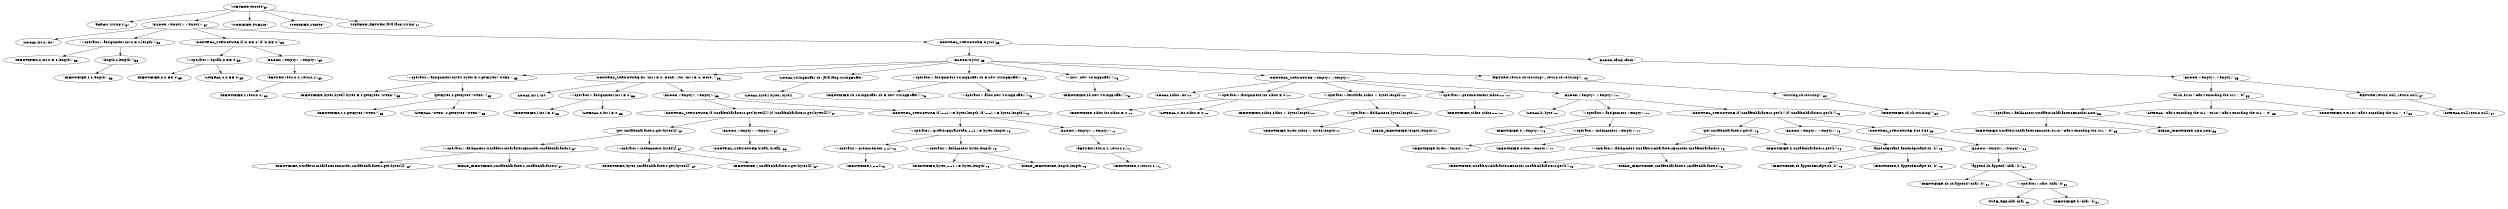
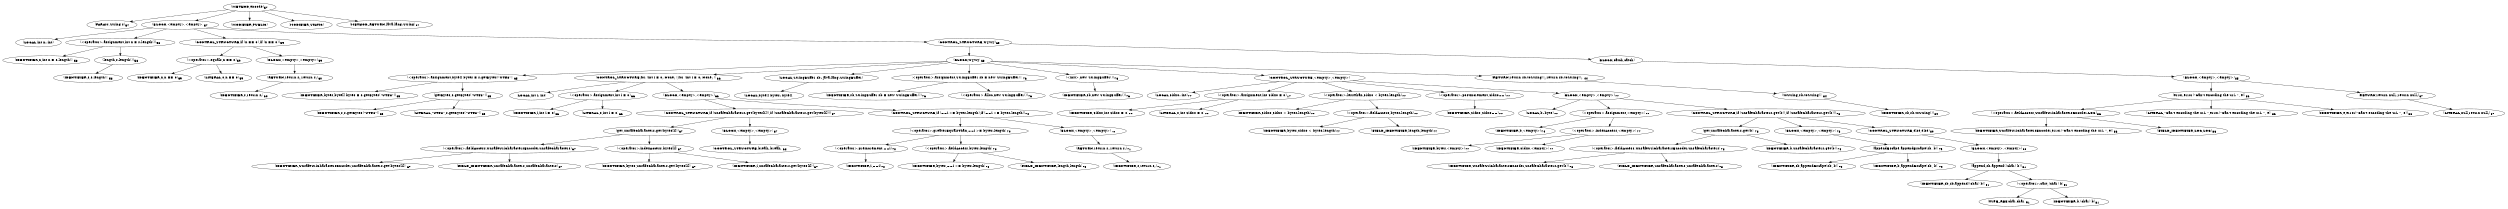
(1289, 95) -> (1289, 95)
(2028, 201) -> (2028, 201)
